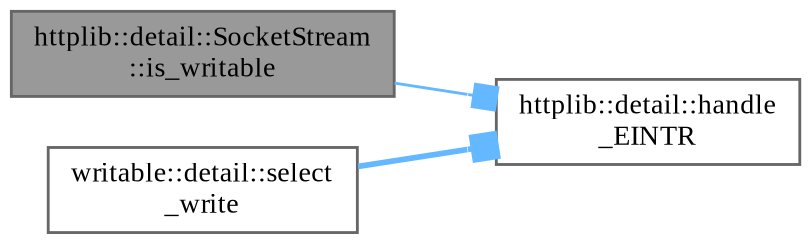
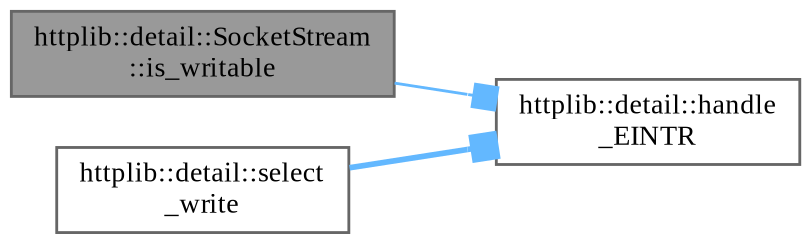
(203, 190) -> (203, 190)
